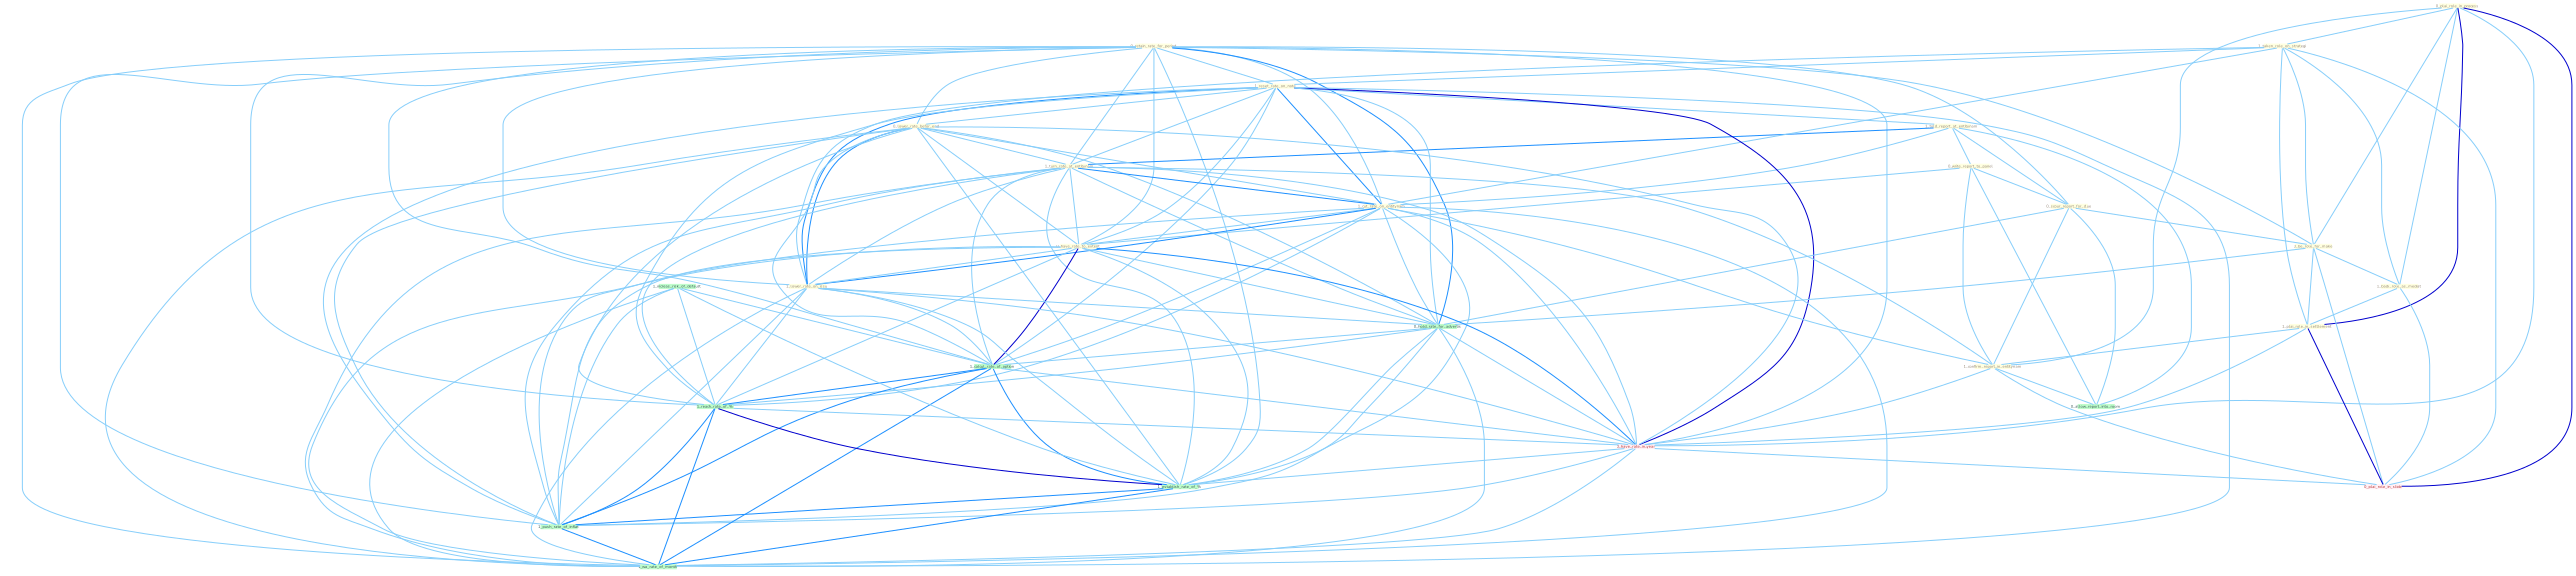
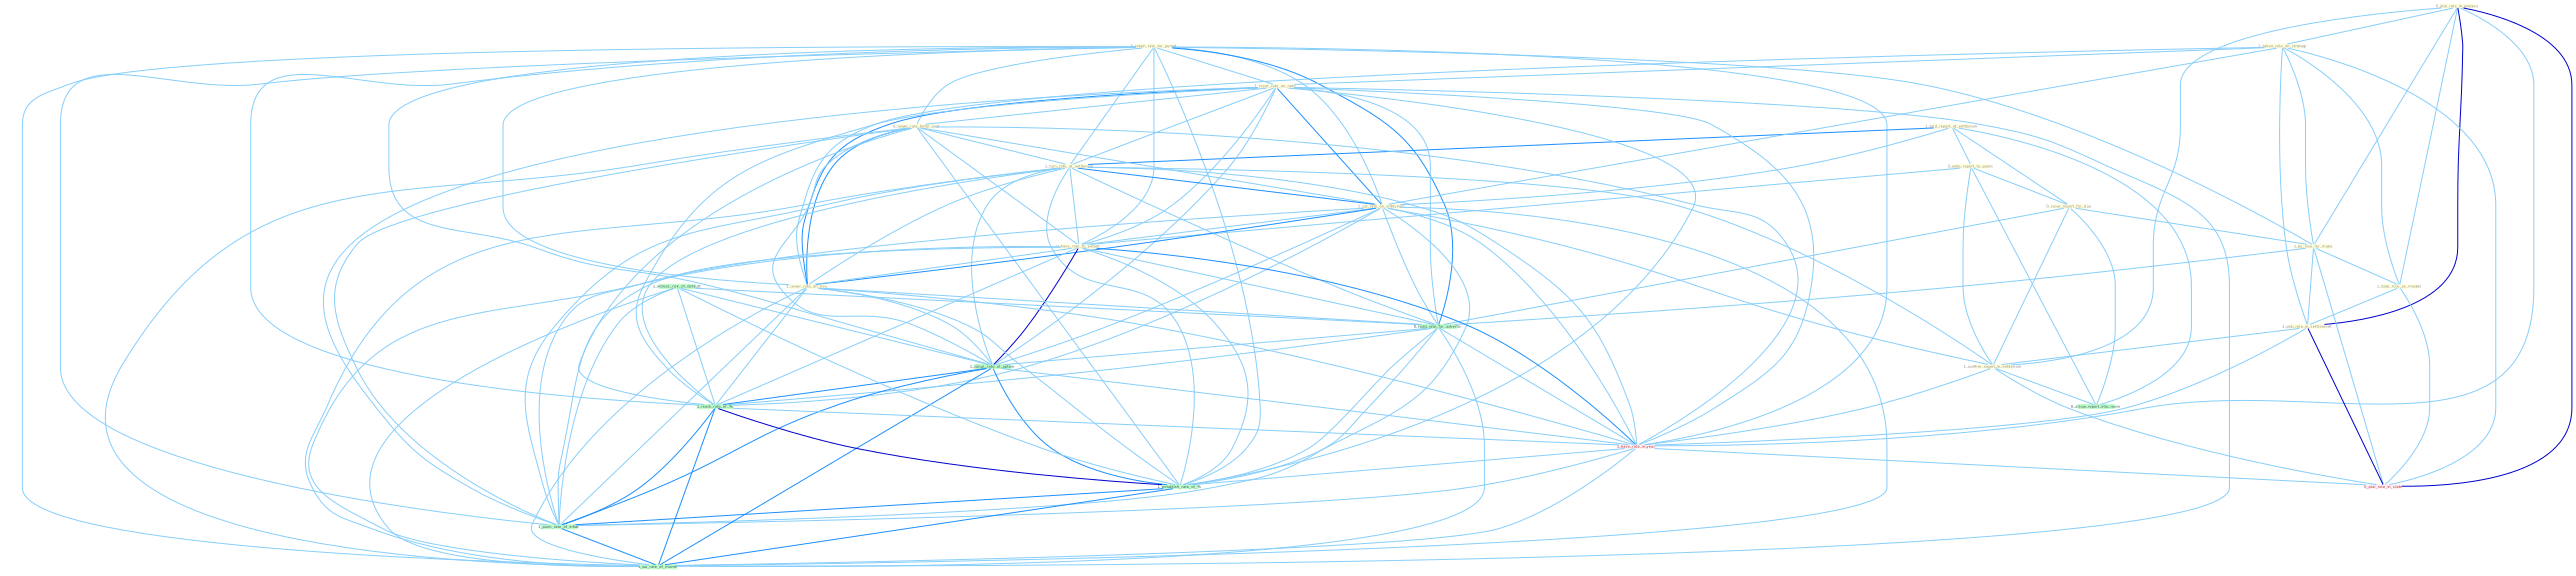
(1642, 56) -> none
(1694, 111) -> (1664, 249)
(1706, 123) -> (1706, 123)
(1203, 206) -> (1058, 306)
